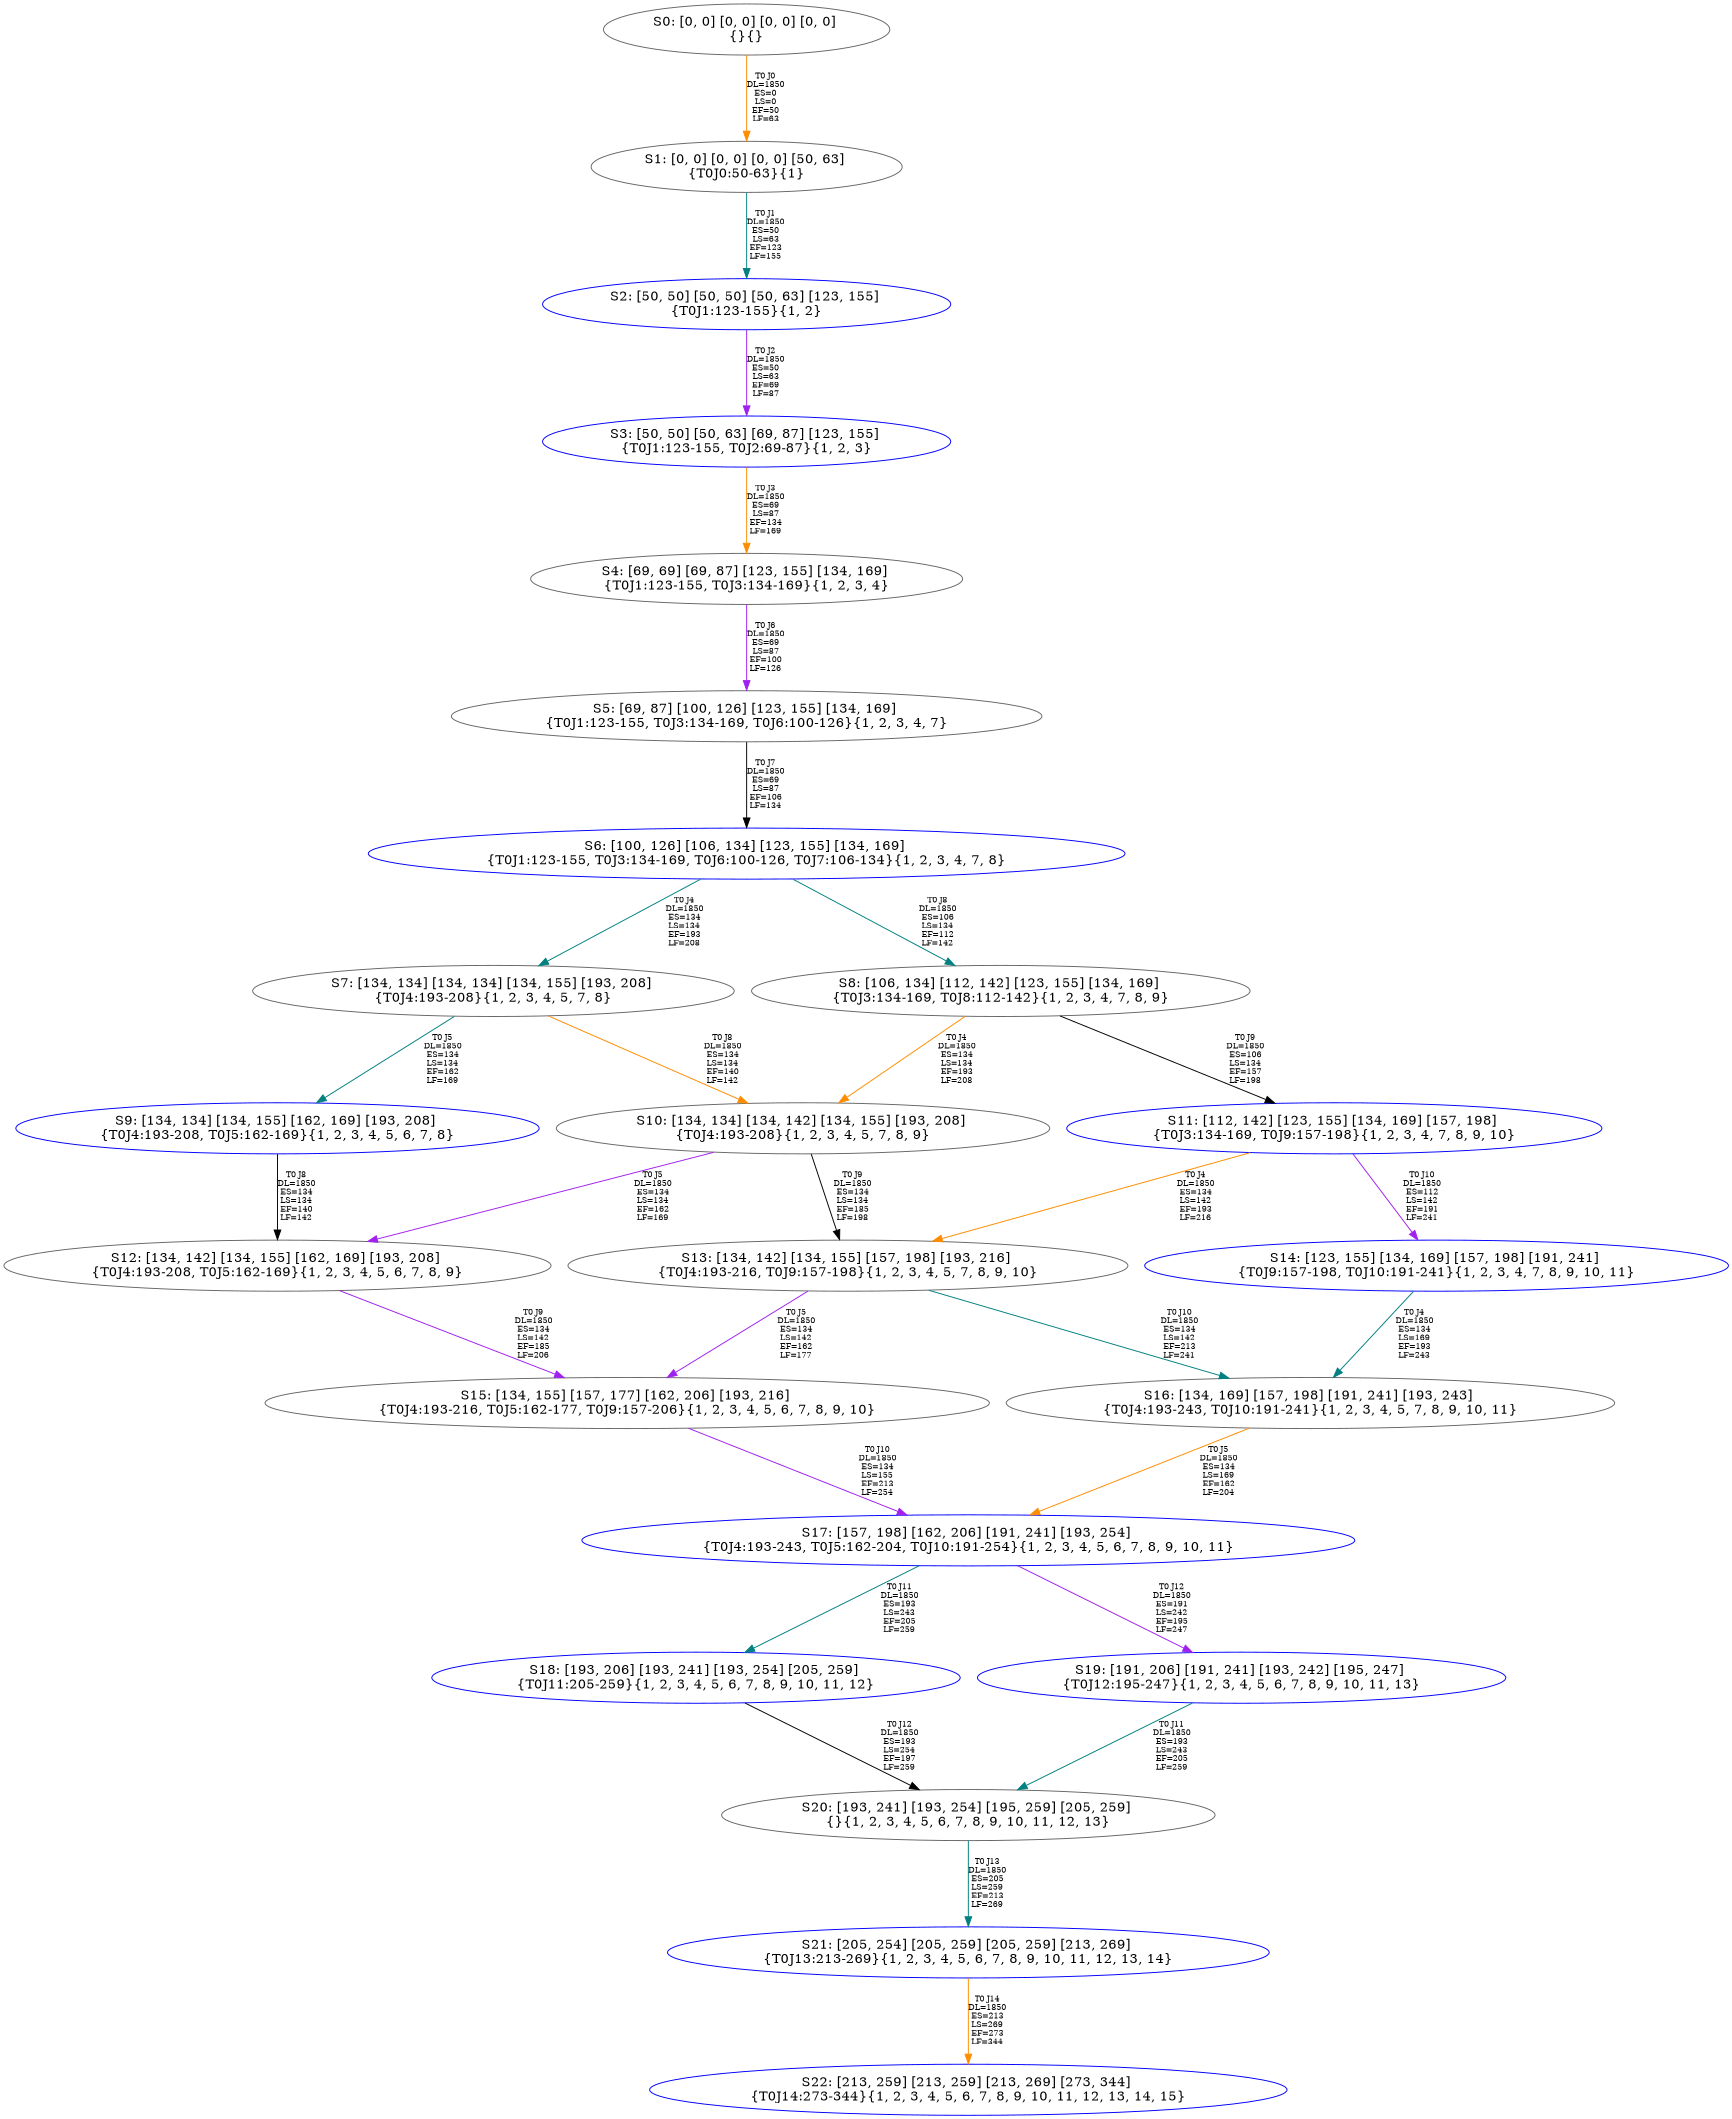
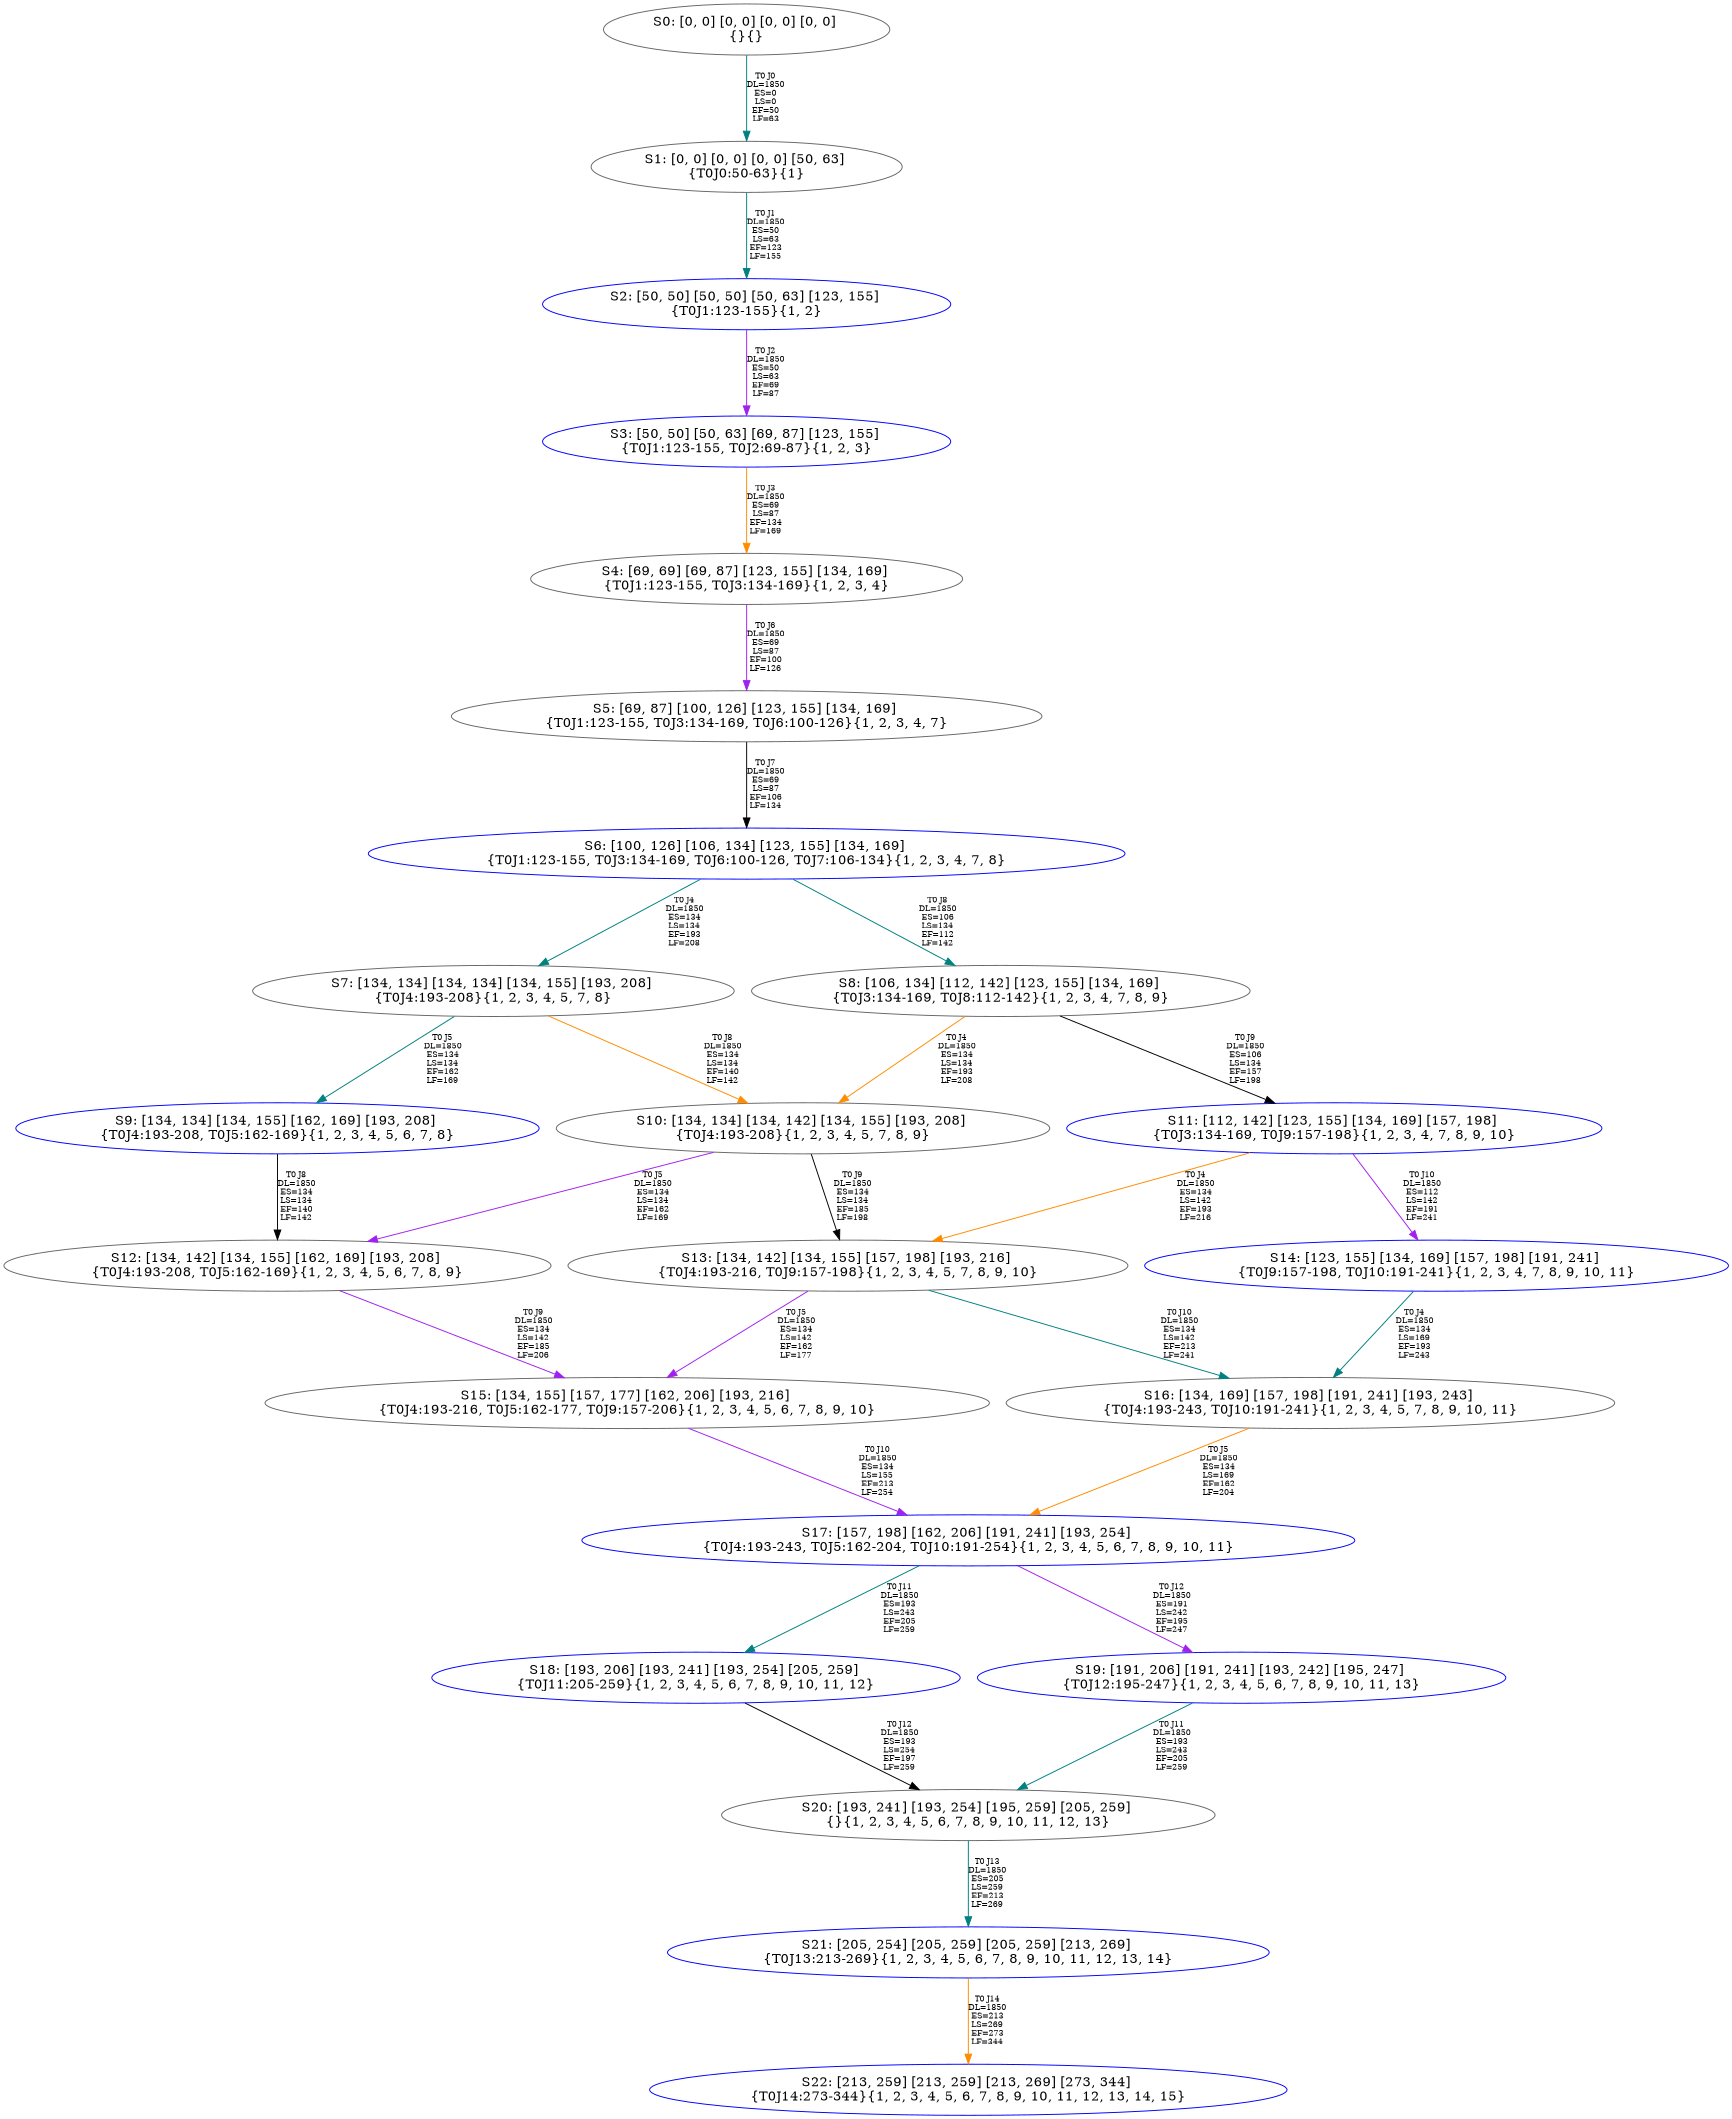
(747, 93) -> (747, 93)
